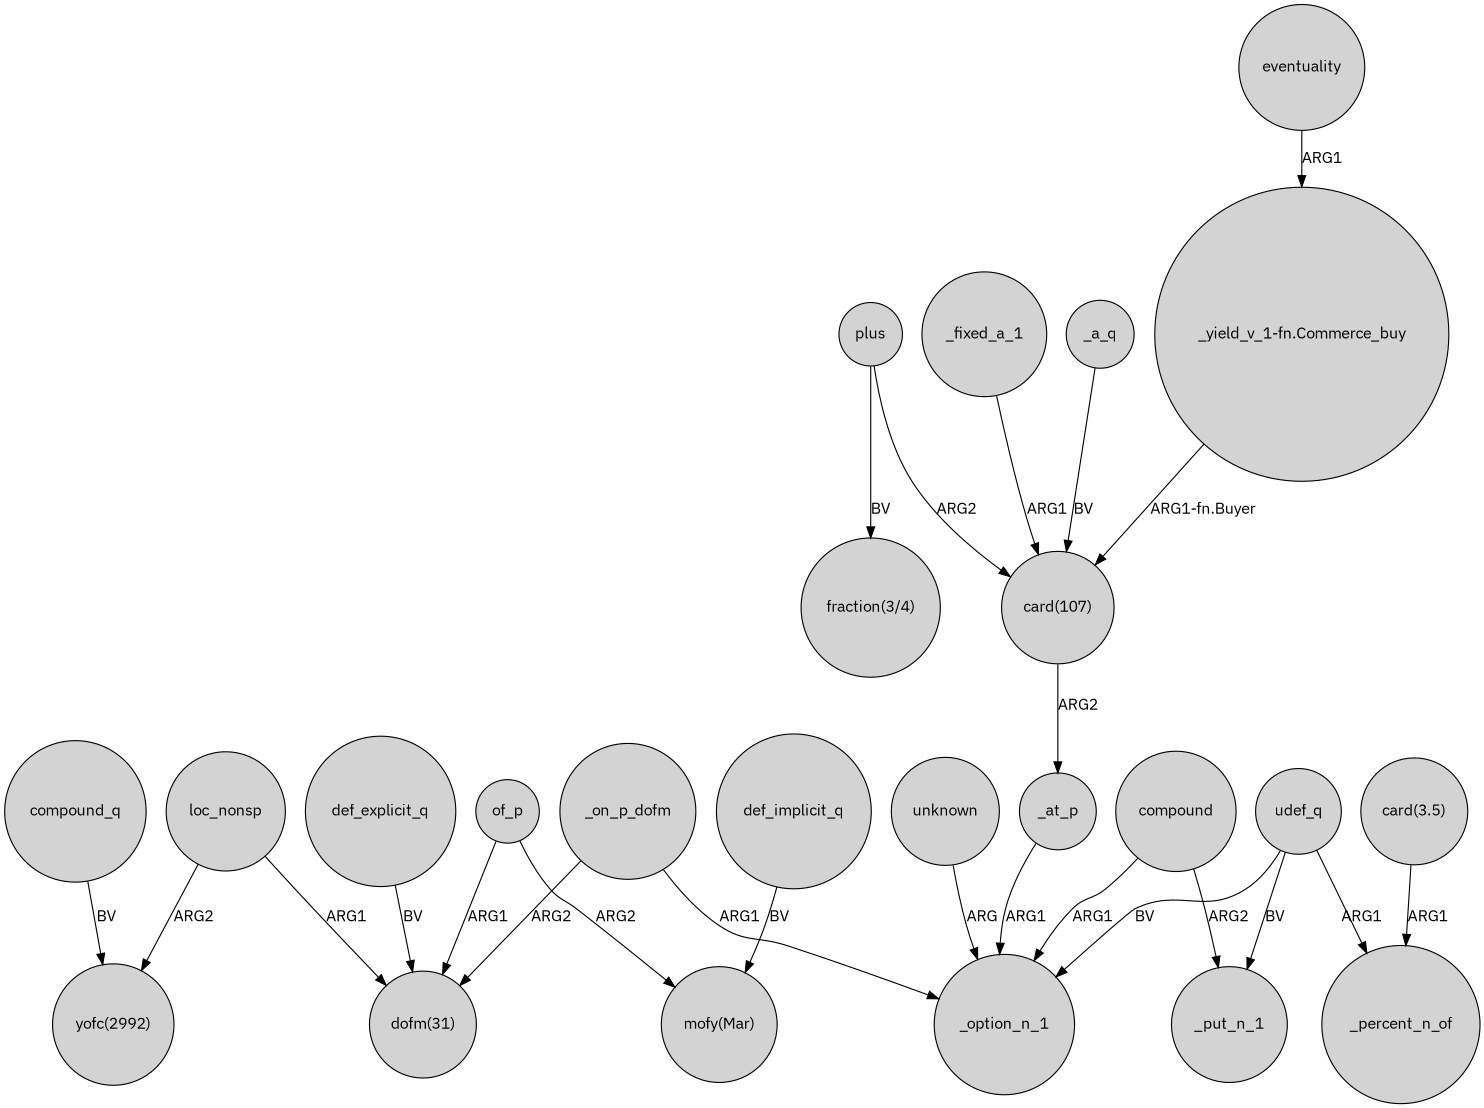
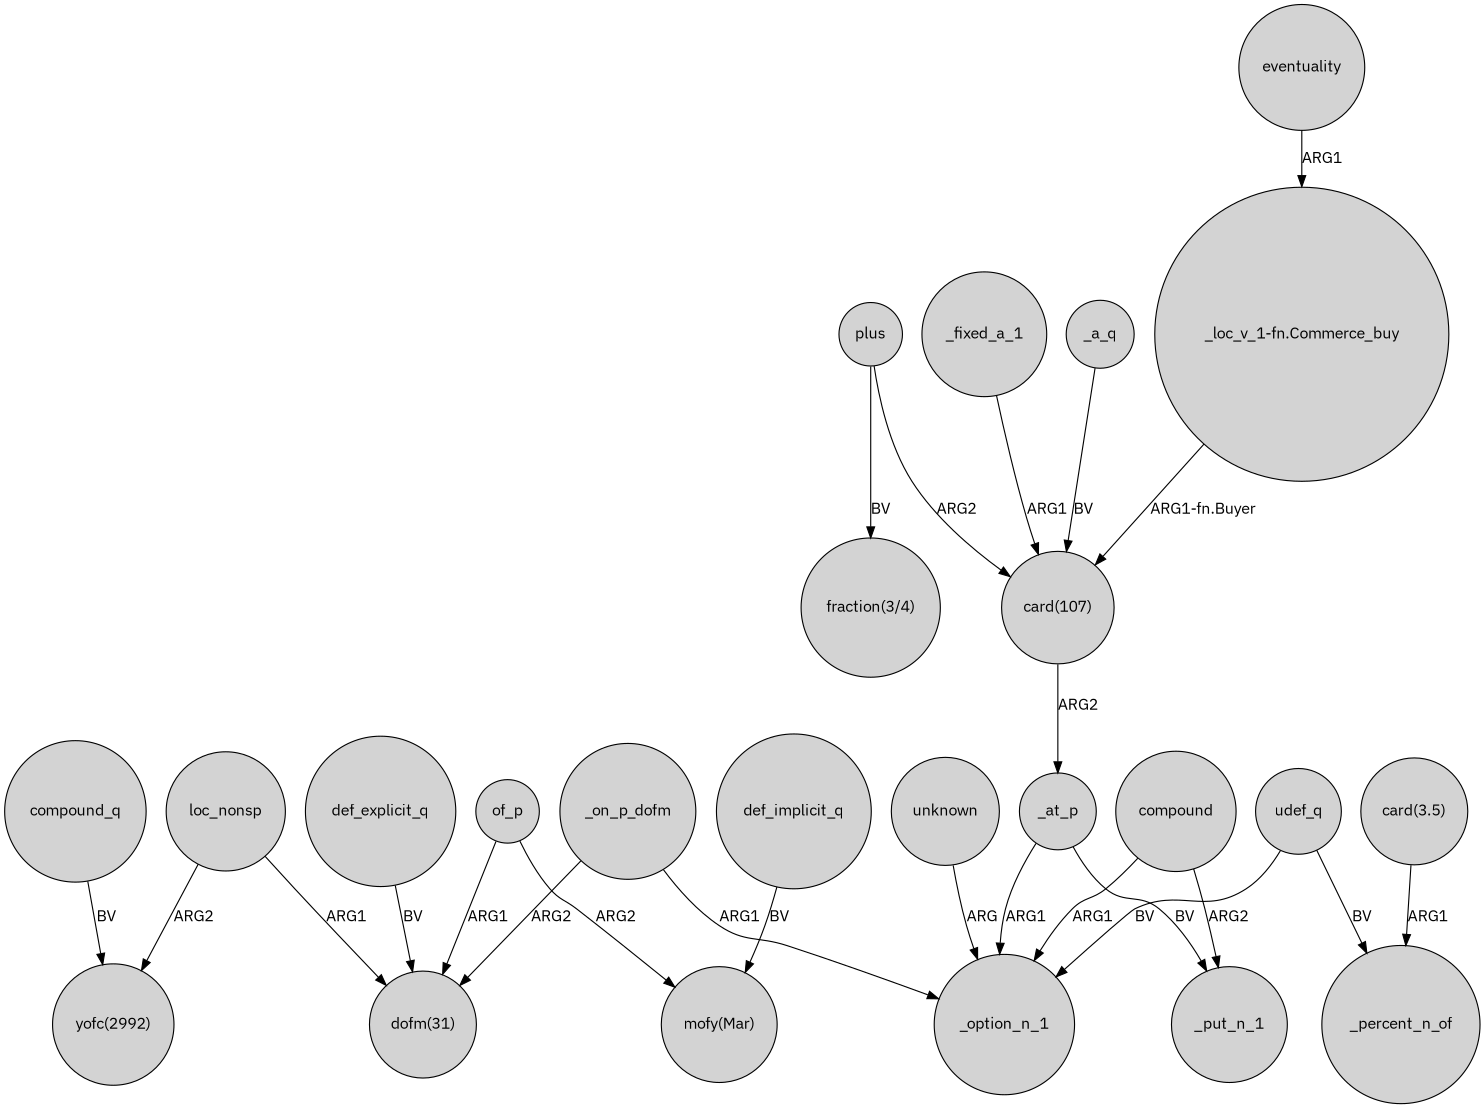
(1302, 334) -> (1302, 334)
(1268, 905) -> (1139, 900)
(1362, 917) -> (1362, 917)
